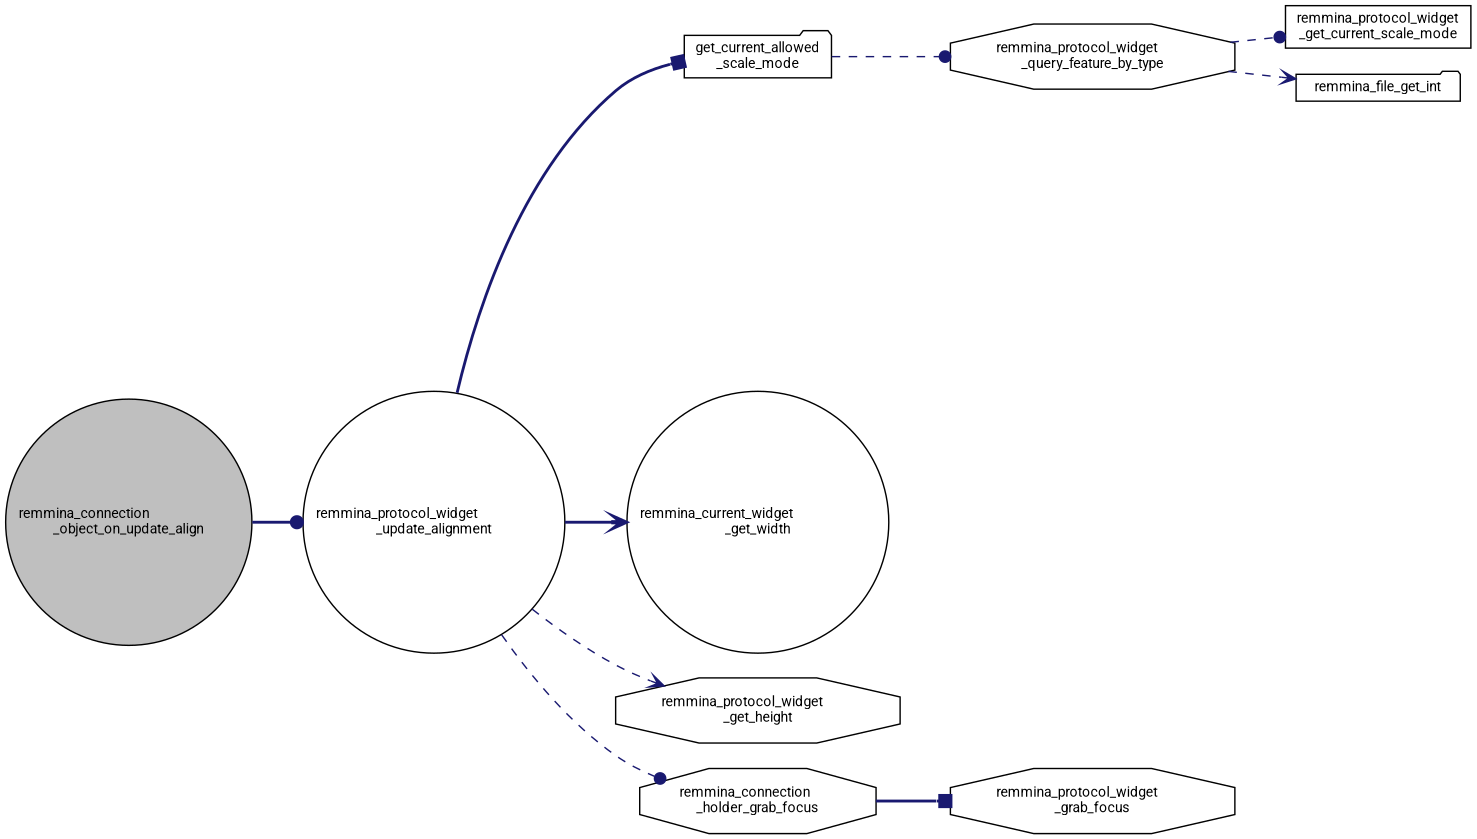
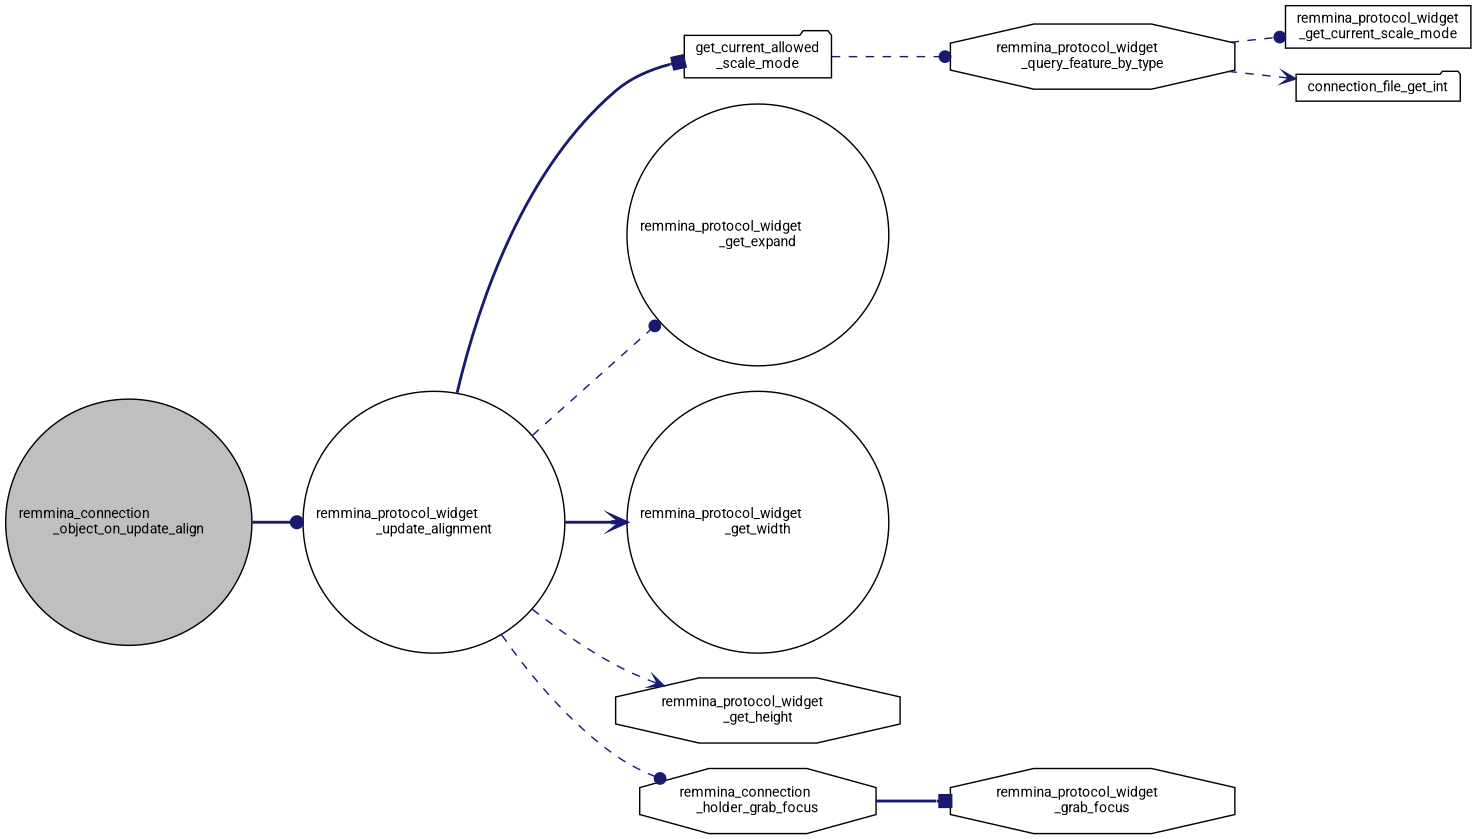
(1378, 88) -> (1378, 88)
none -> (758, 235)
(758, 522) -> (758, 522)
